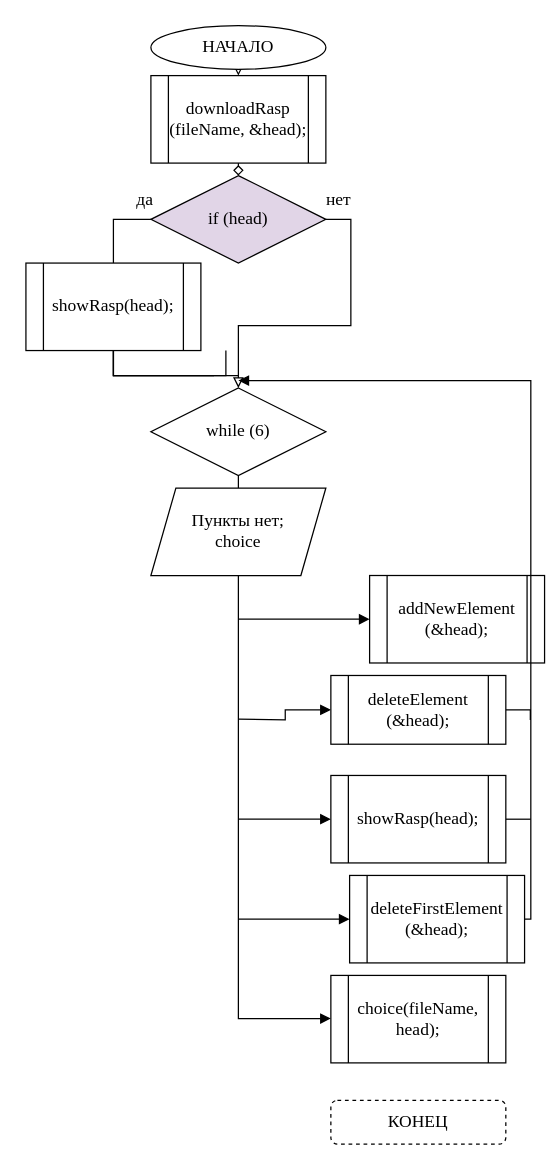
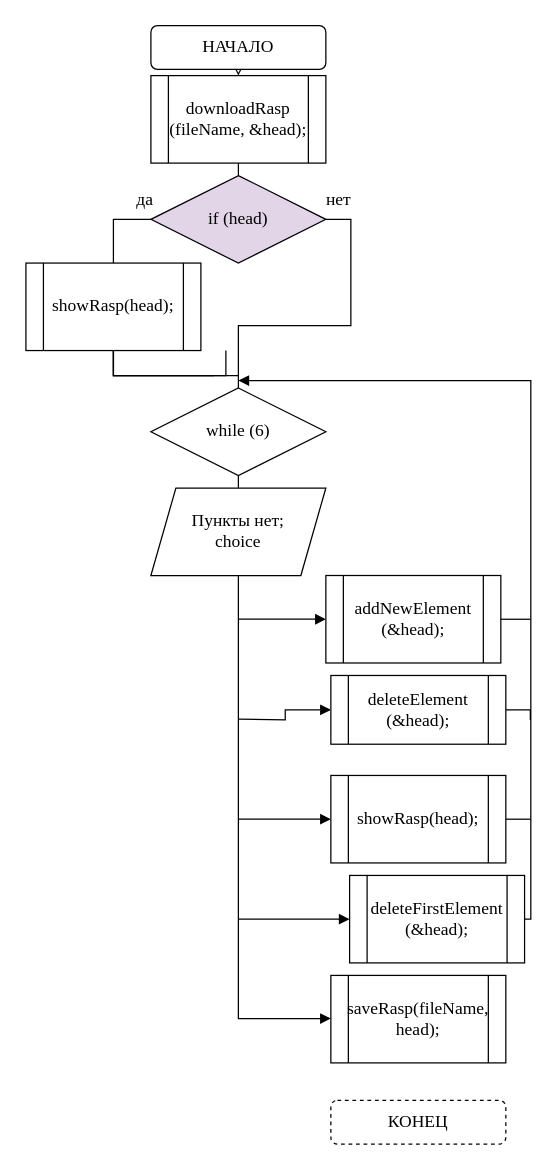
(238, 48) -> (238, 48)
(238, 165) -> (238, 169)
(238, 378) -> (238, 382)
(457, 619) -> (413, 619)
(418, 1019) -> (418, 1019)
